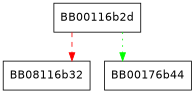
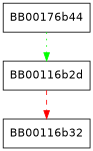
(123, 43) -> (47, 43)
(47, 76) -> (47, 133)
